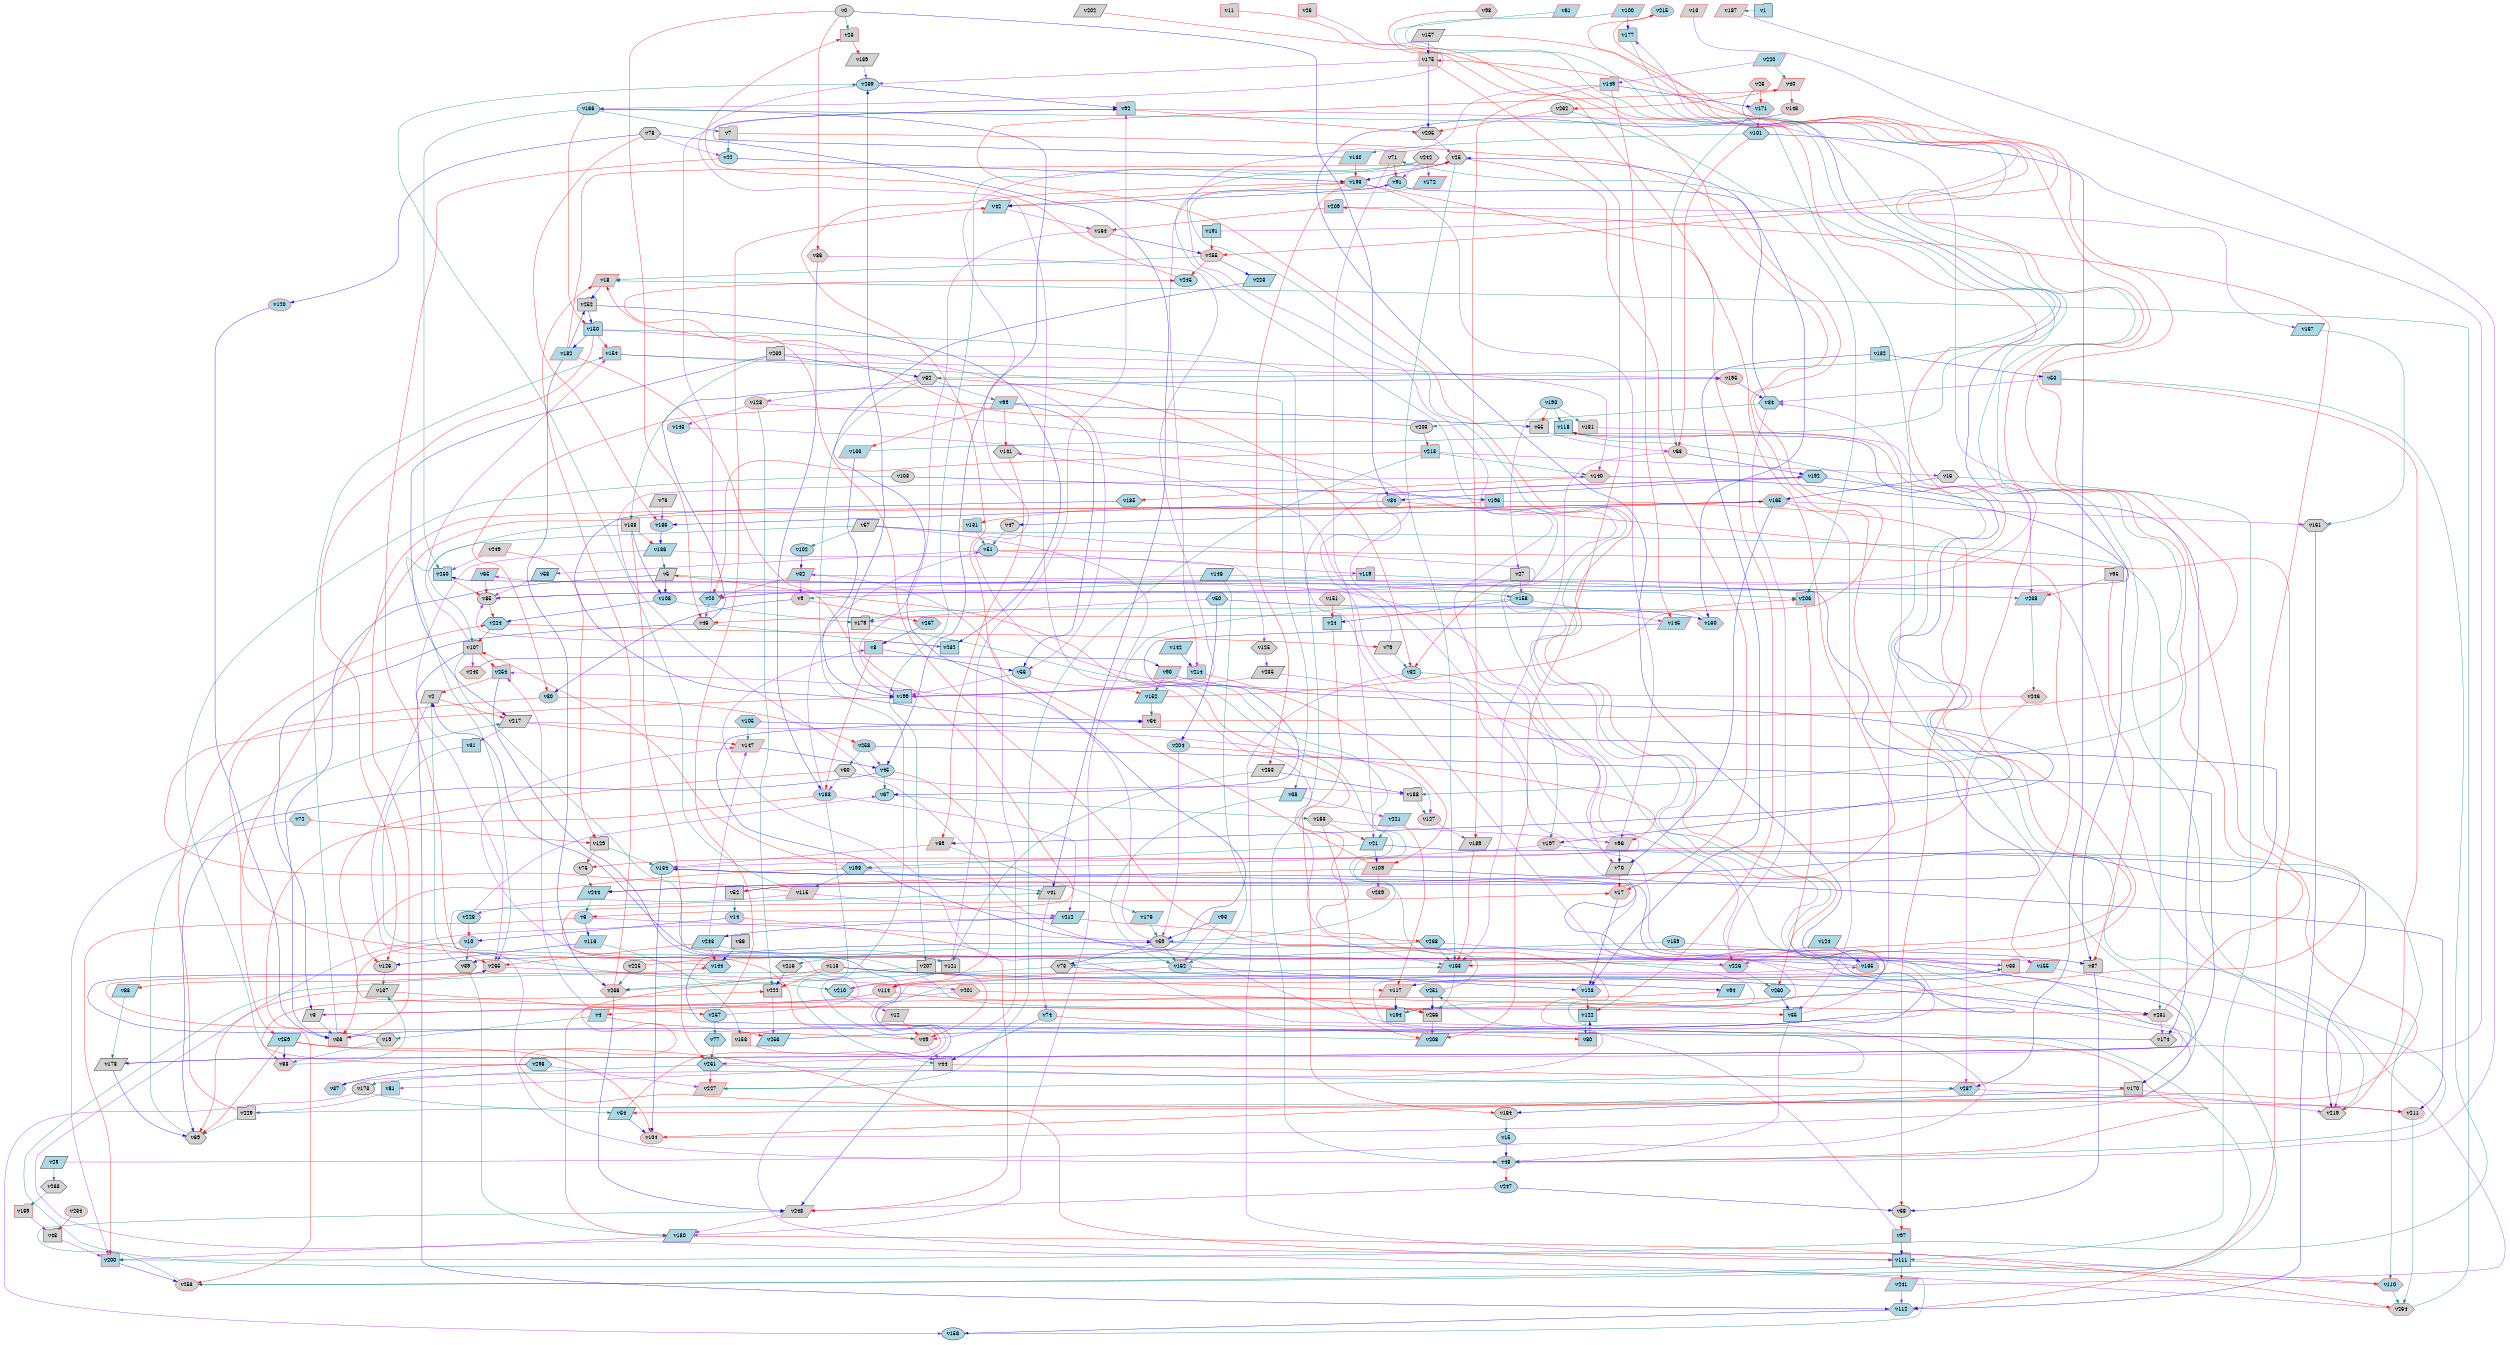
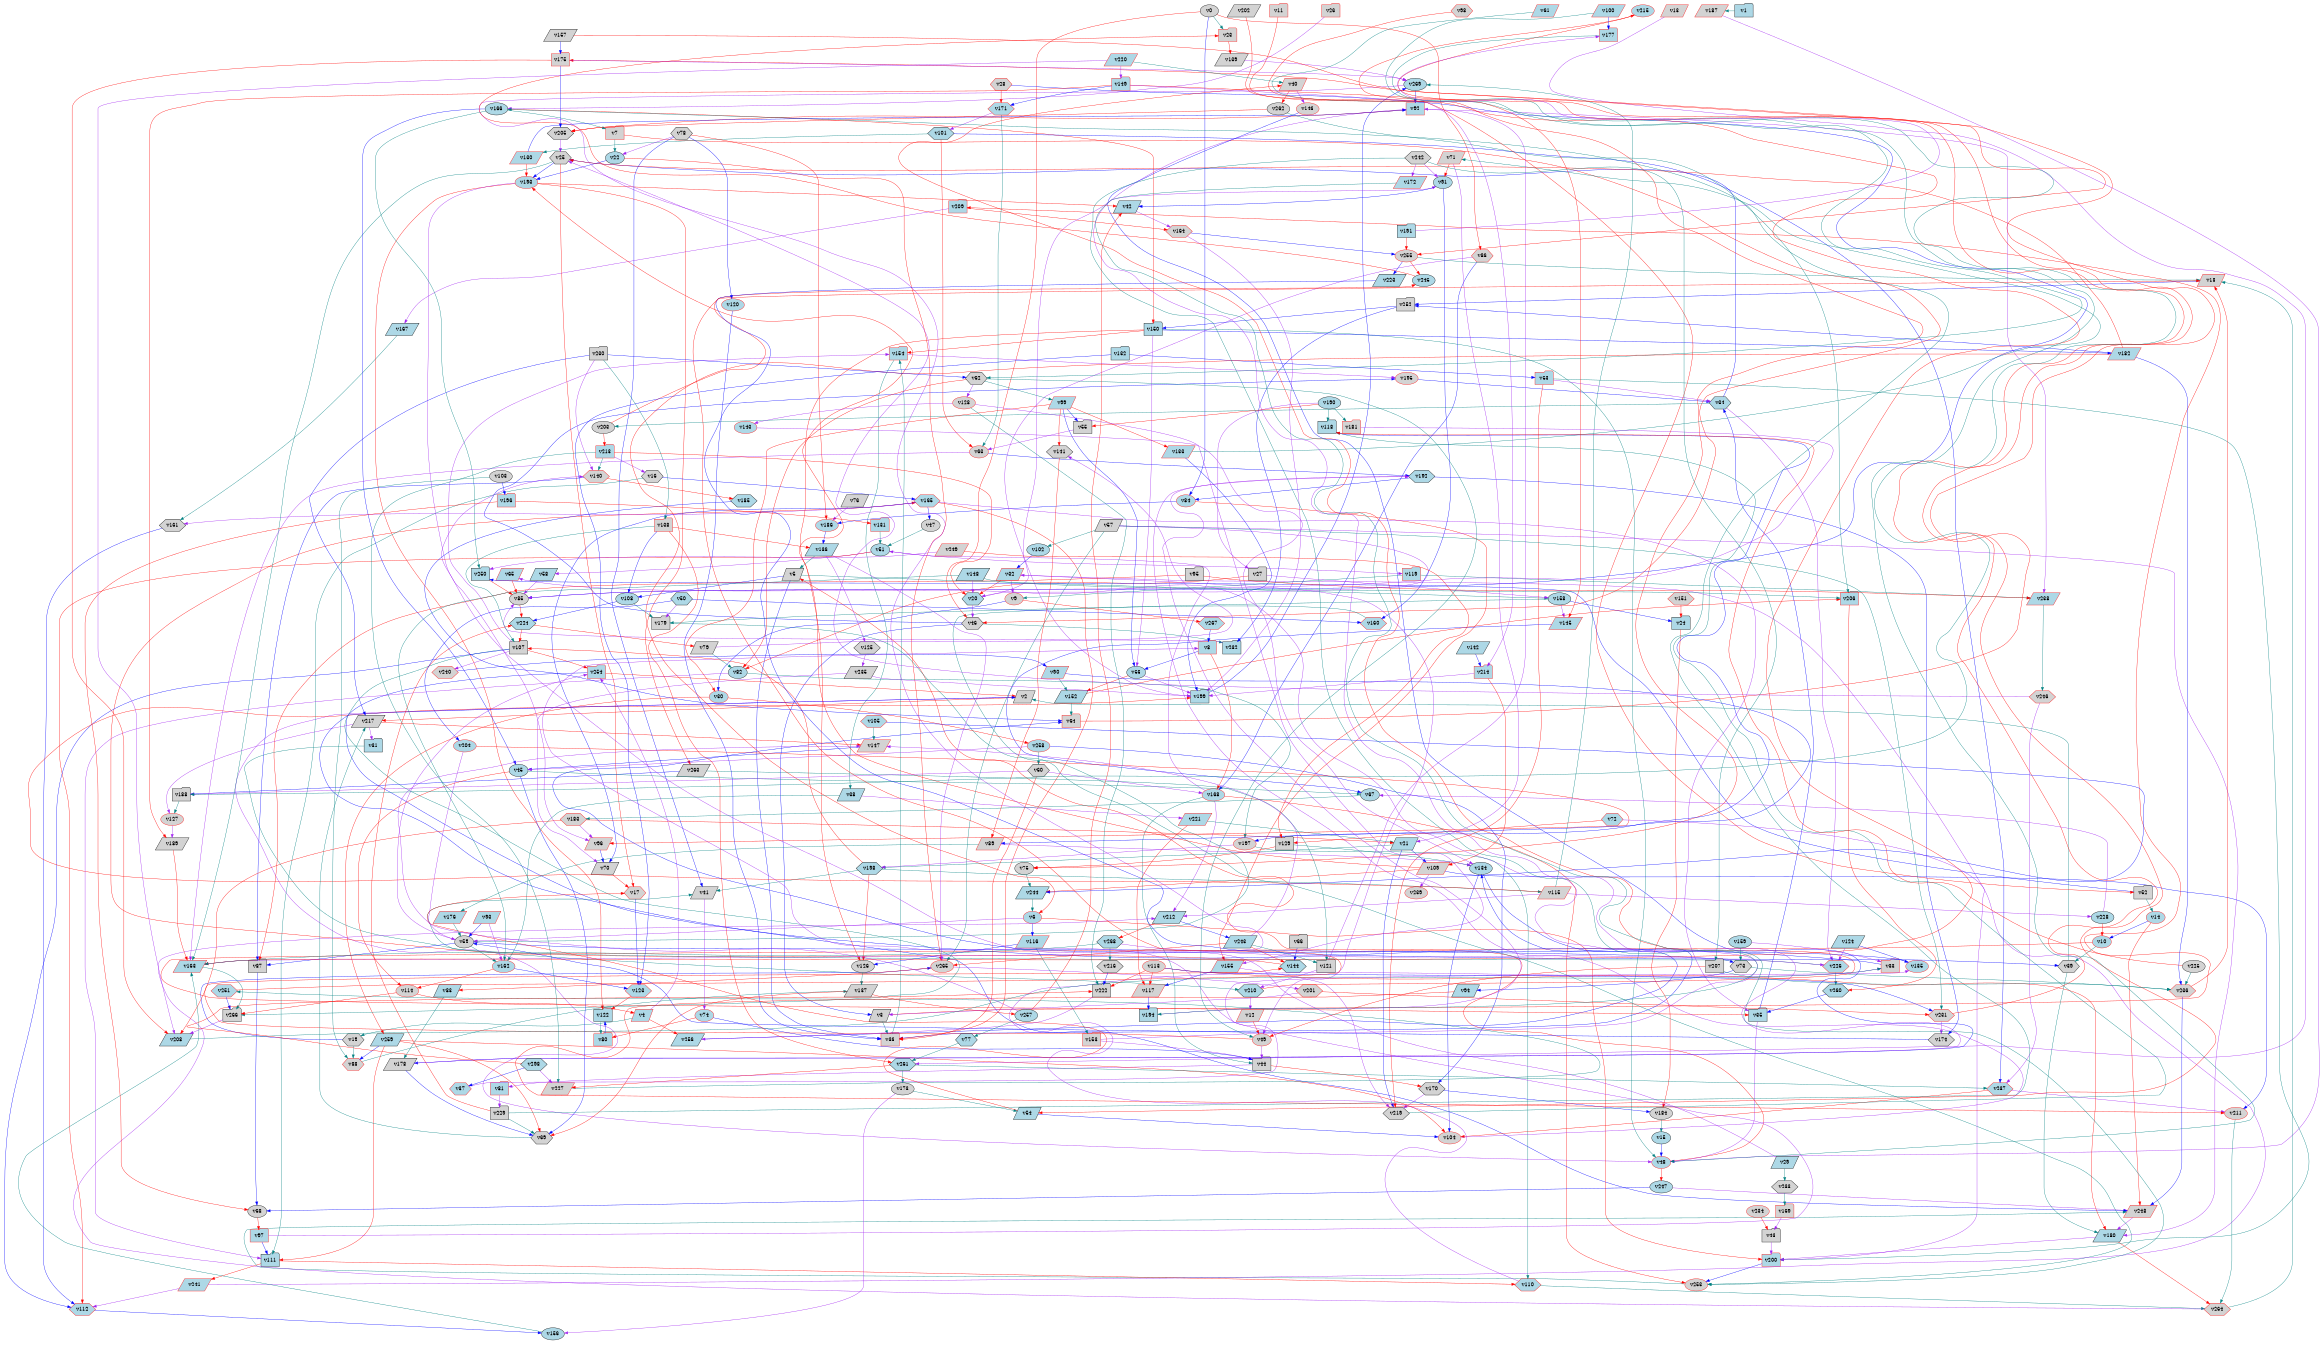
none -> (134, 100)
(1891, 714) -> (1810, 704)
(2133, 1089) -> (1432, 1089)
